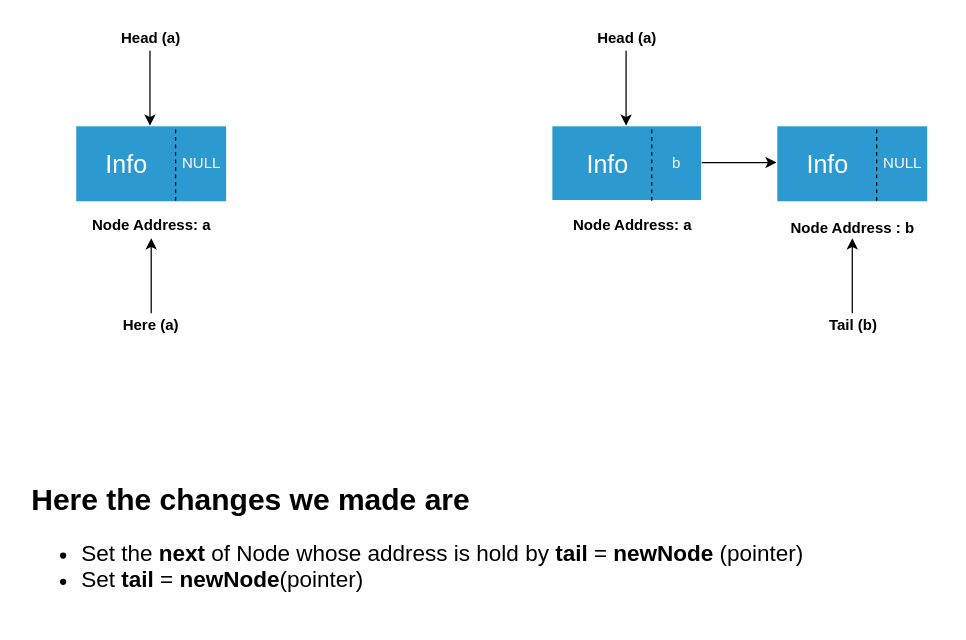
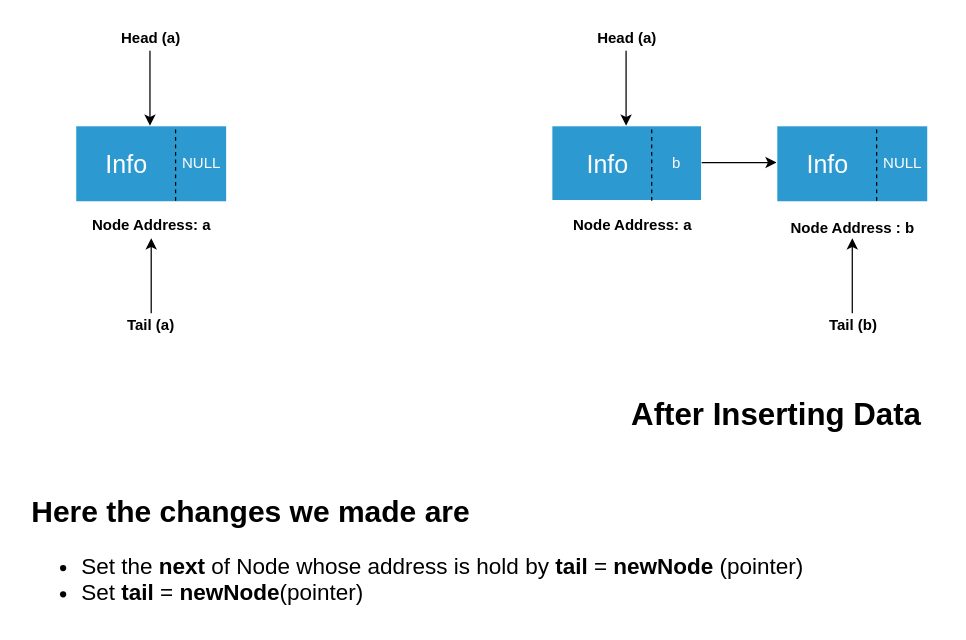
(151, 326) -> (151, 326)
none -> (777, 413)
(426, 538) -> (426, 551)
